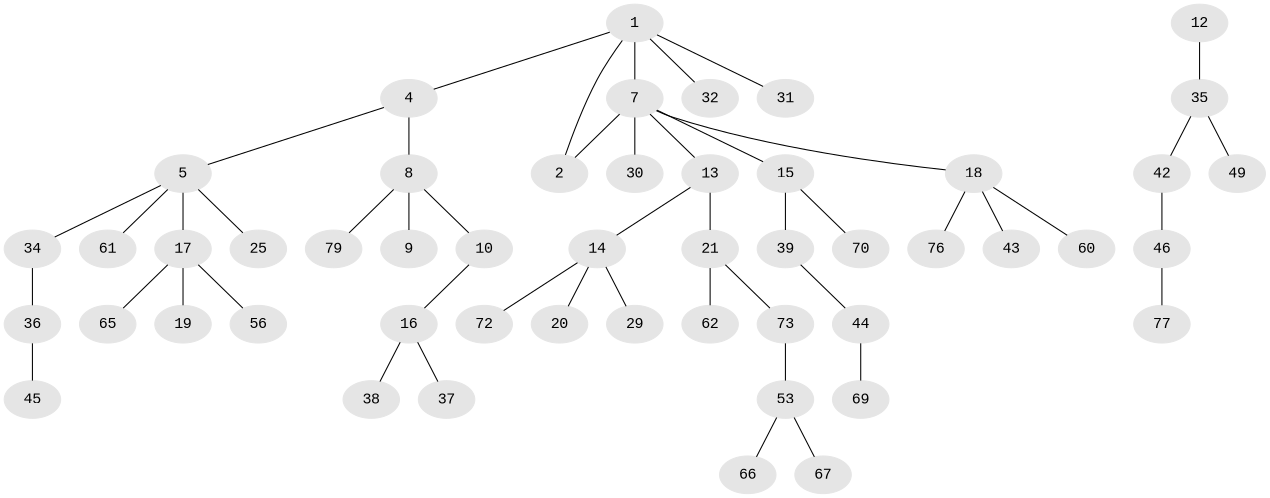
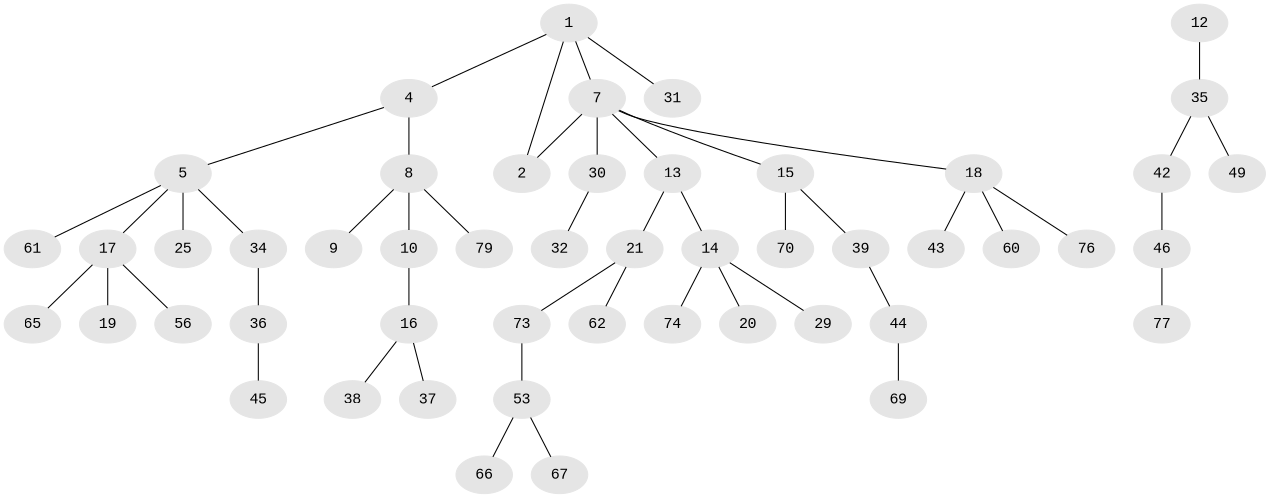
(672, 61) -> (578, 211)
(484, 324) -> (672, 324)
